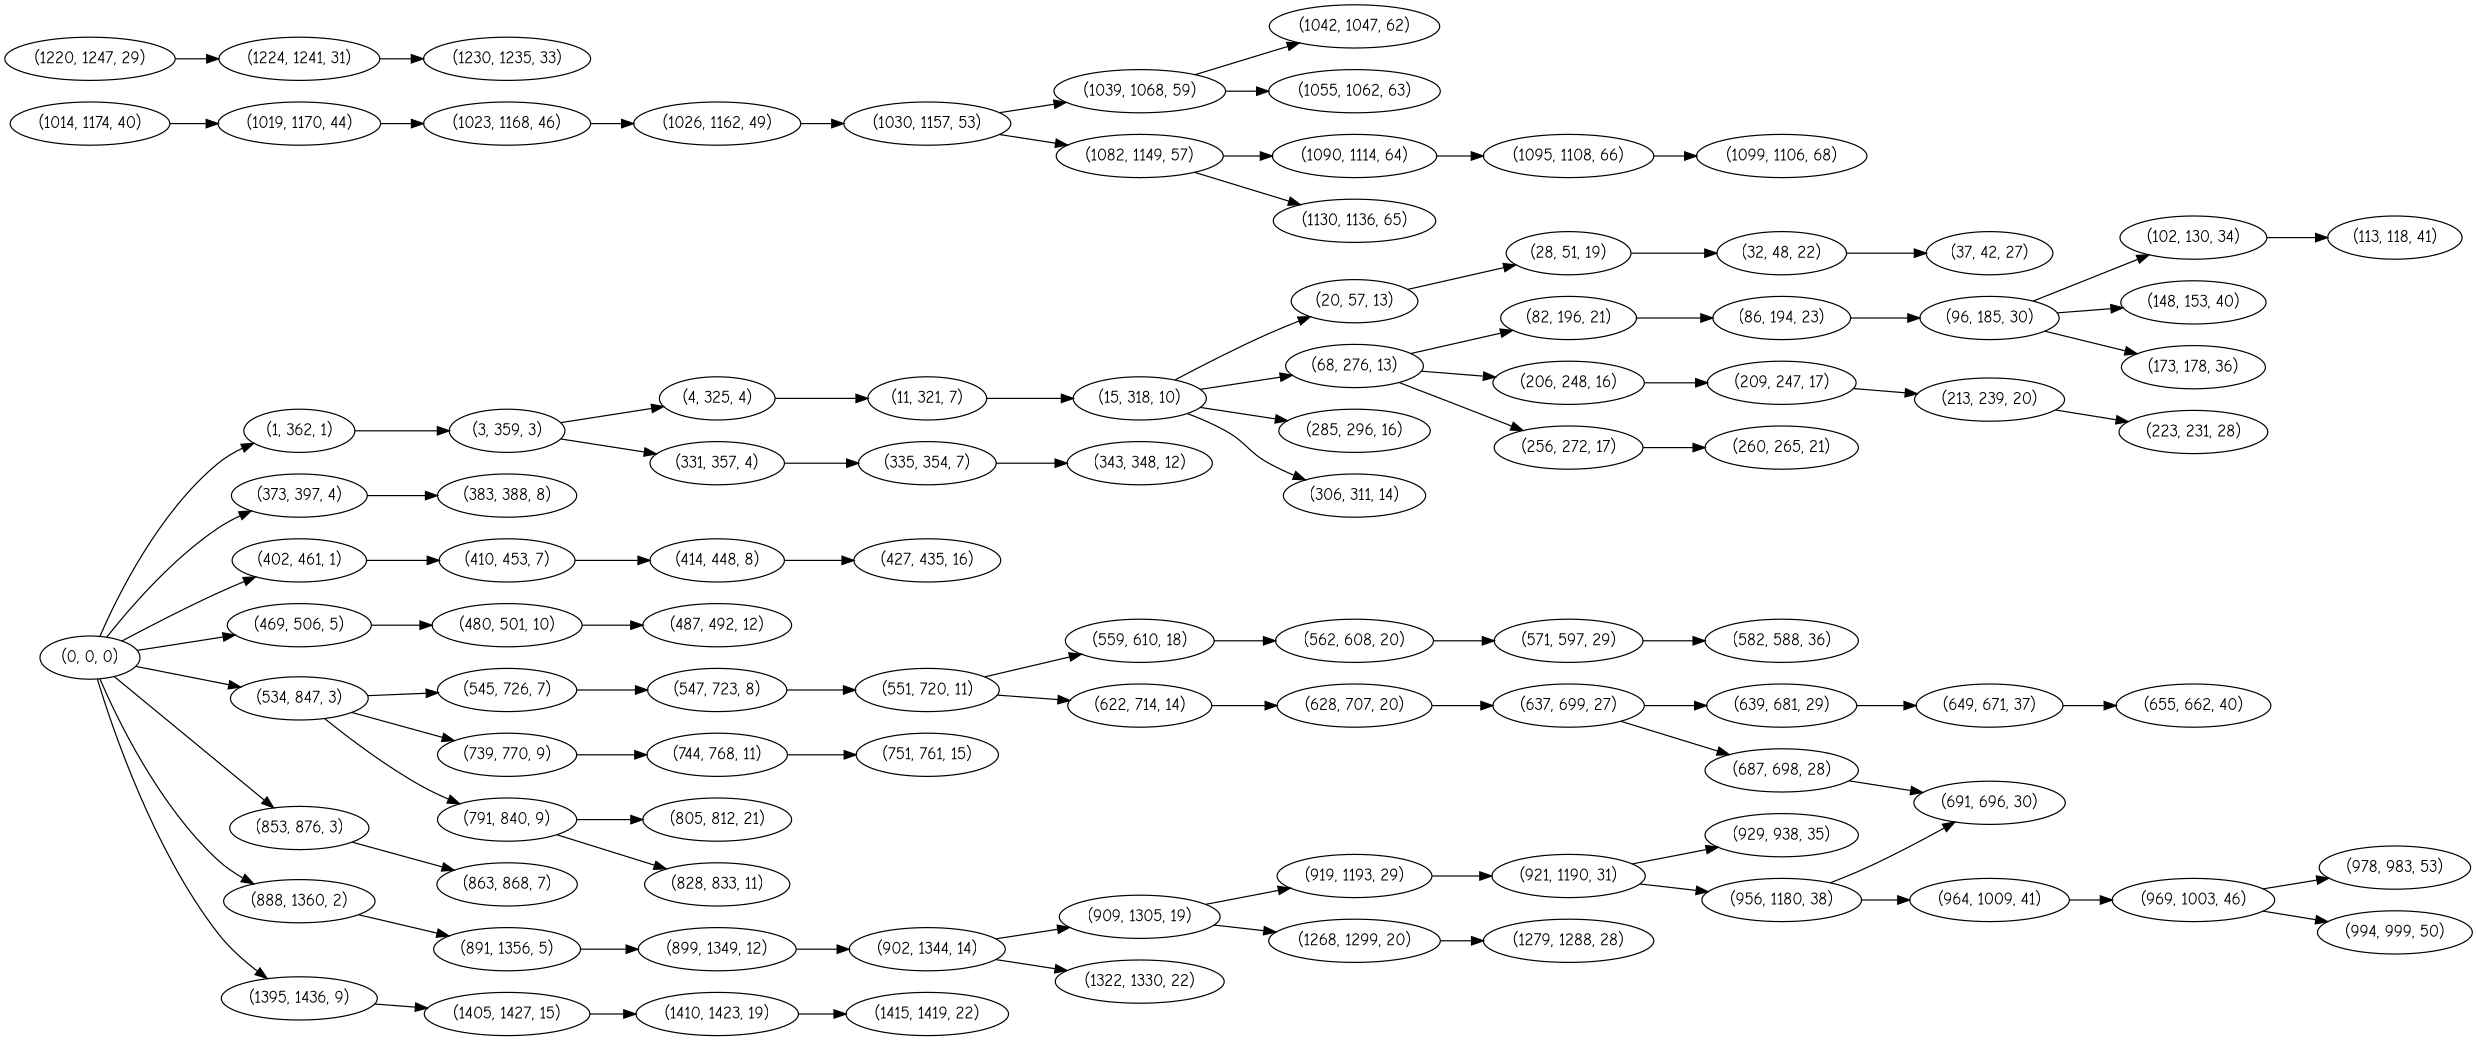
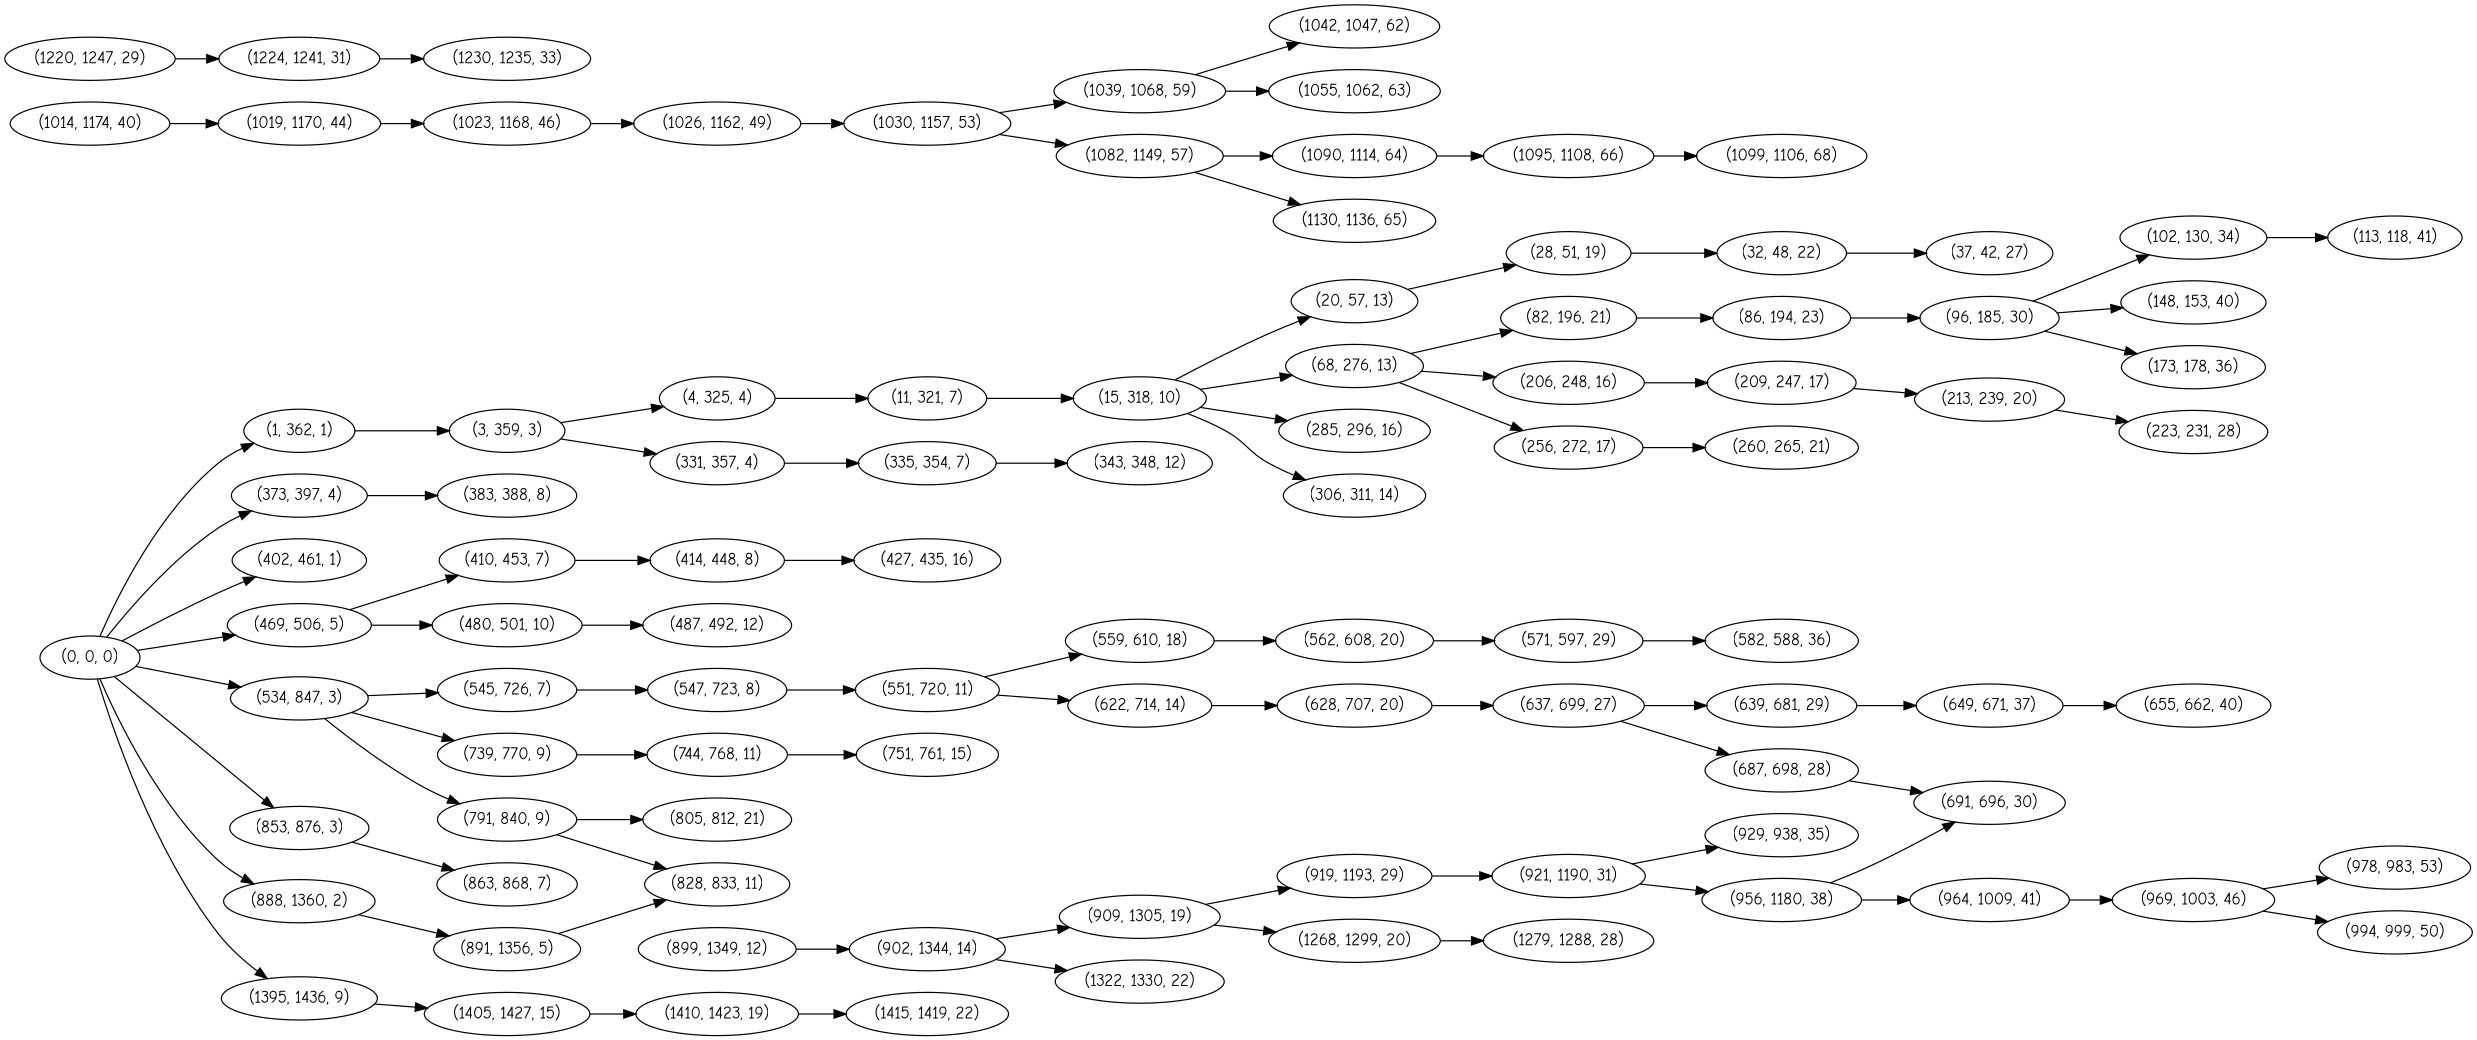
(397, 560) -> (398, 594)
(603, 949) -> (606, 919)
